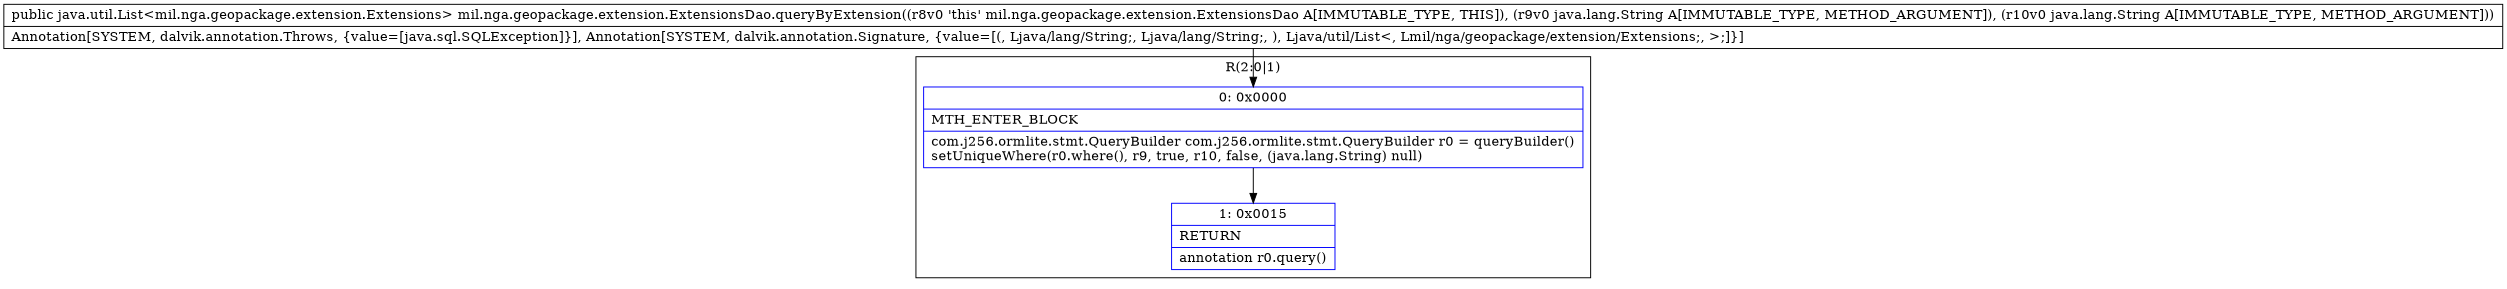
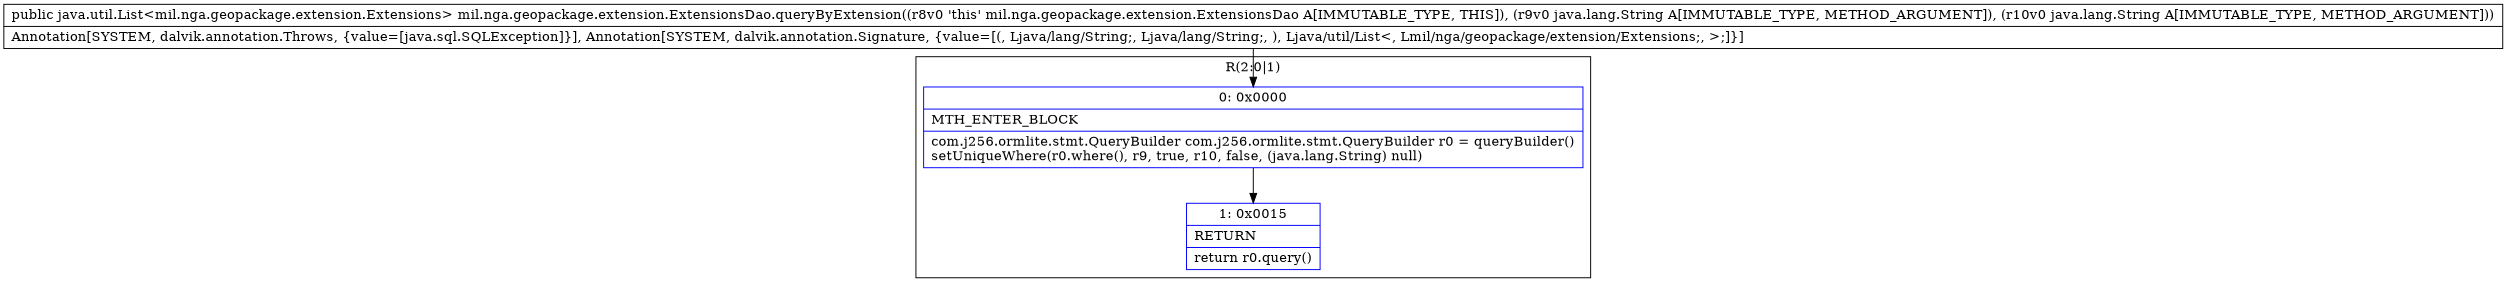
(1253, 258) -> (1253, 258)
